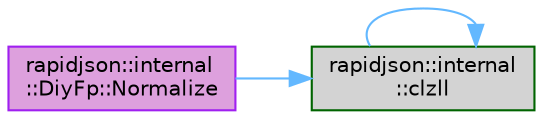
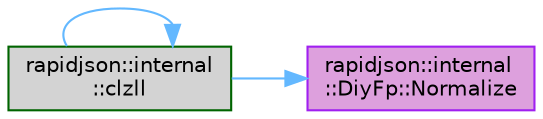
(262, 78) -> (258, 78)
